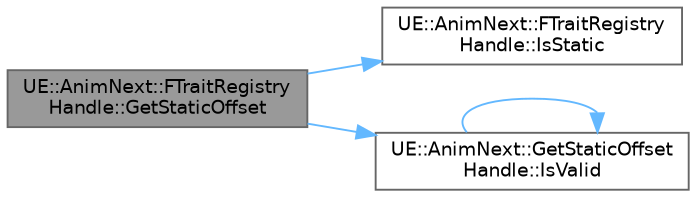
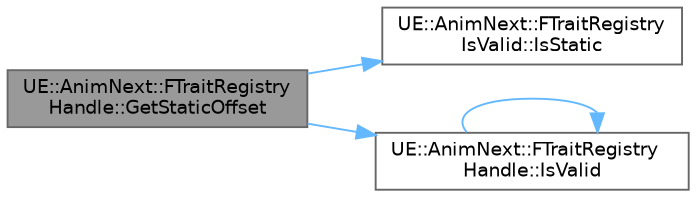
(532, 36) -> (532, 36)
(532, 161) -> (532, 161)
